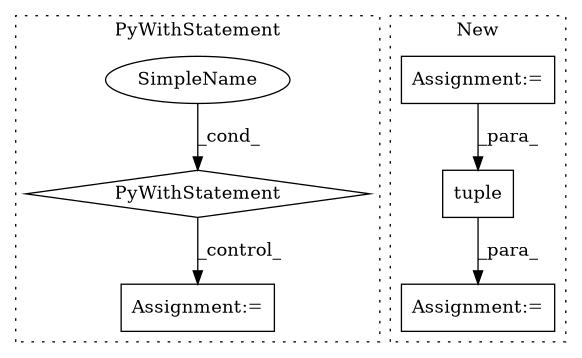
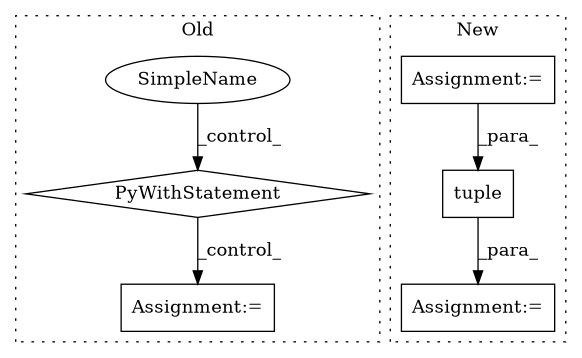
(198, 31) -> (198, 31)
(229, 137) -> (240, 137)
